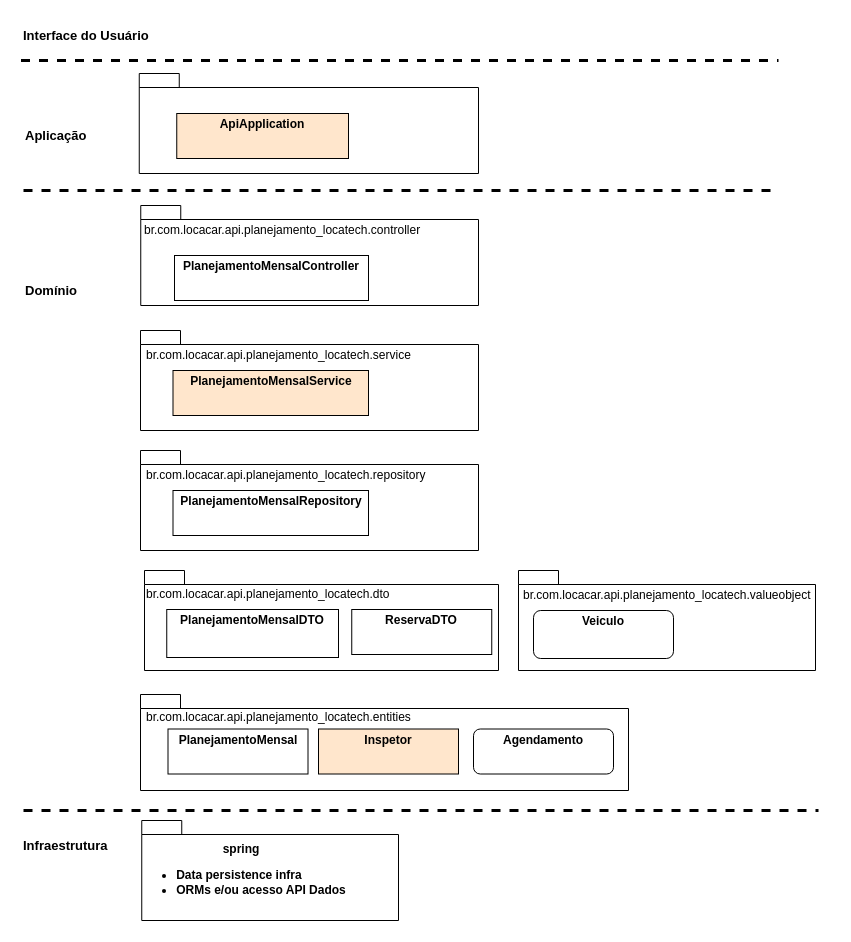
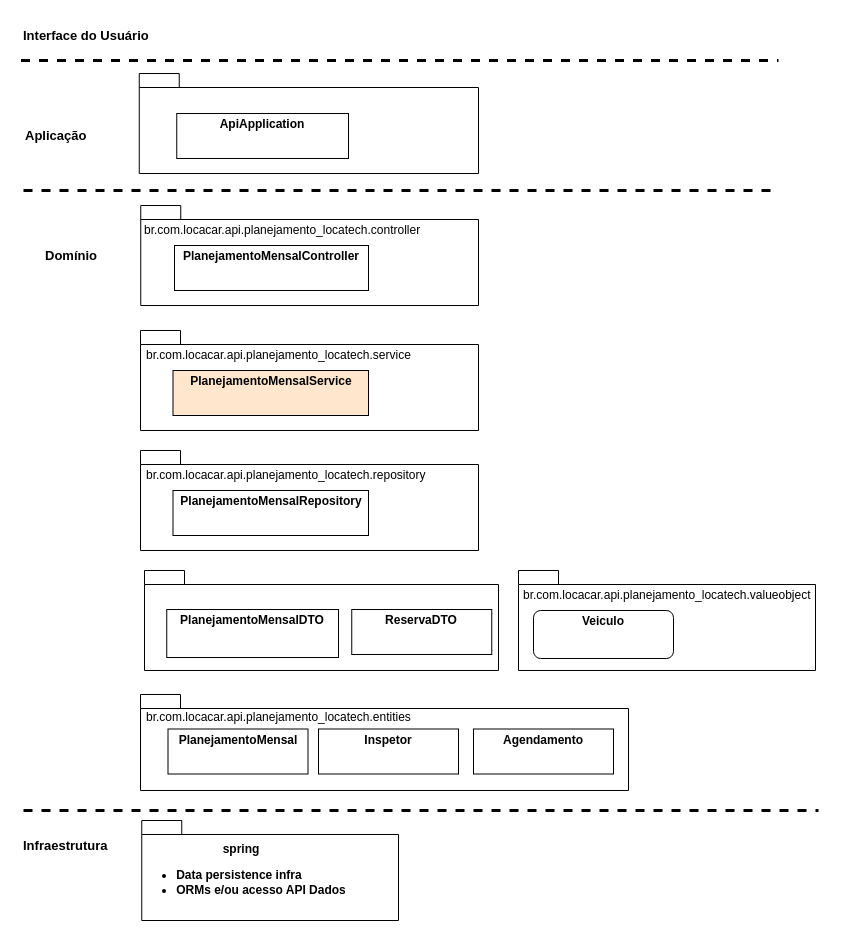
(263, 136) -> (263, 136)
(272, 278) -> (272, 268)
(69, 291) -> (89, 256)
(288, 595) -> none
(389, 752) -> (389, 752)
(544, 752) -> (544, 752)
